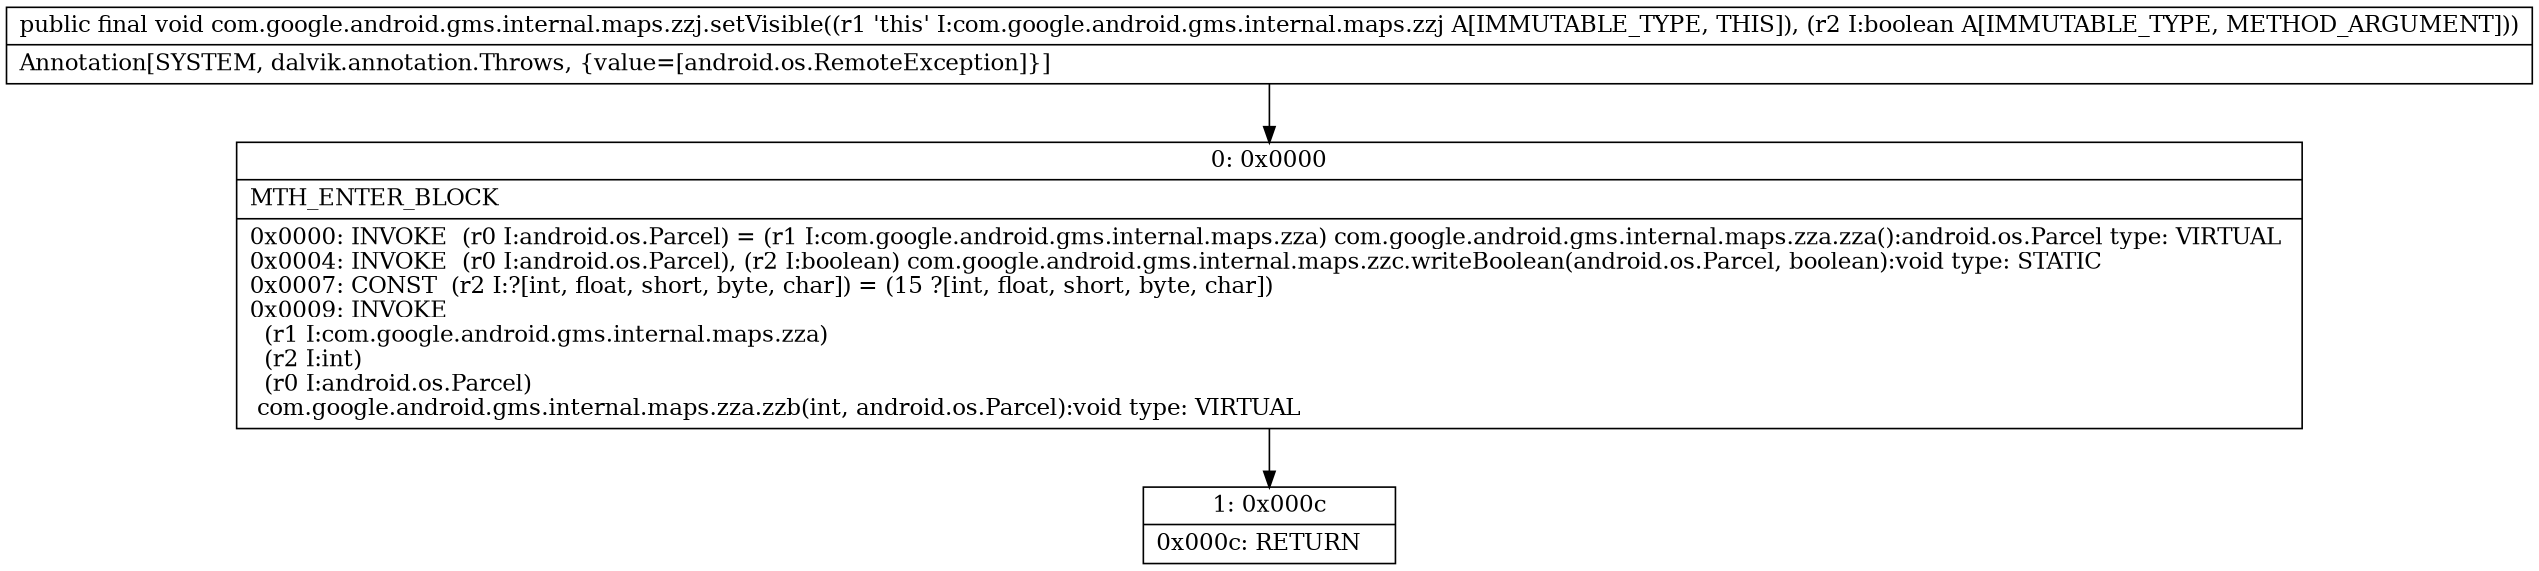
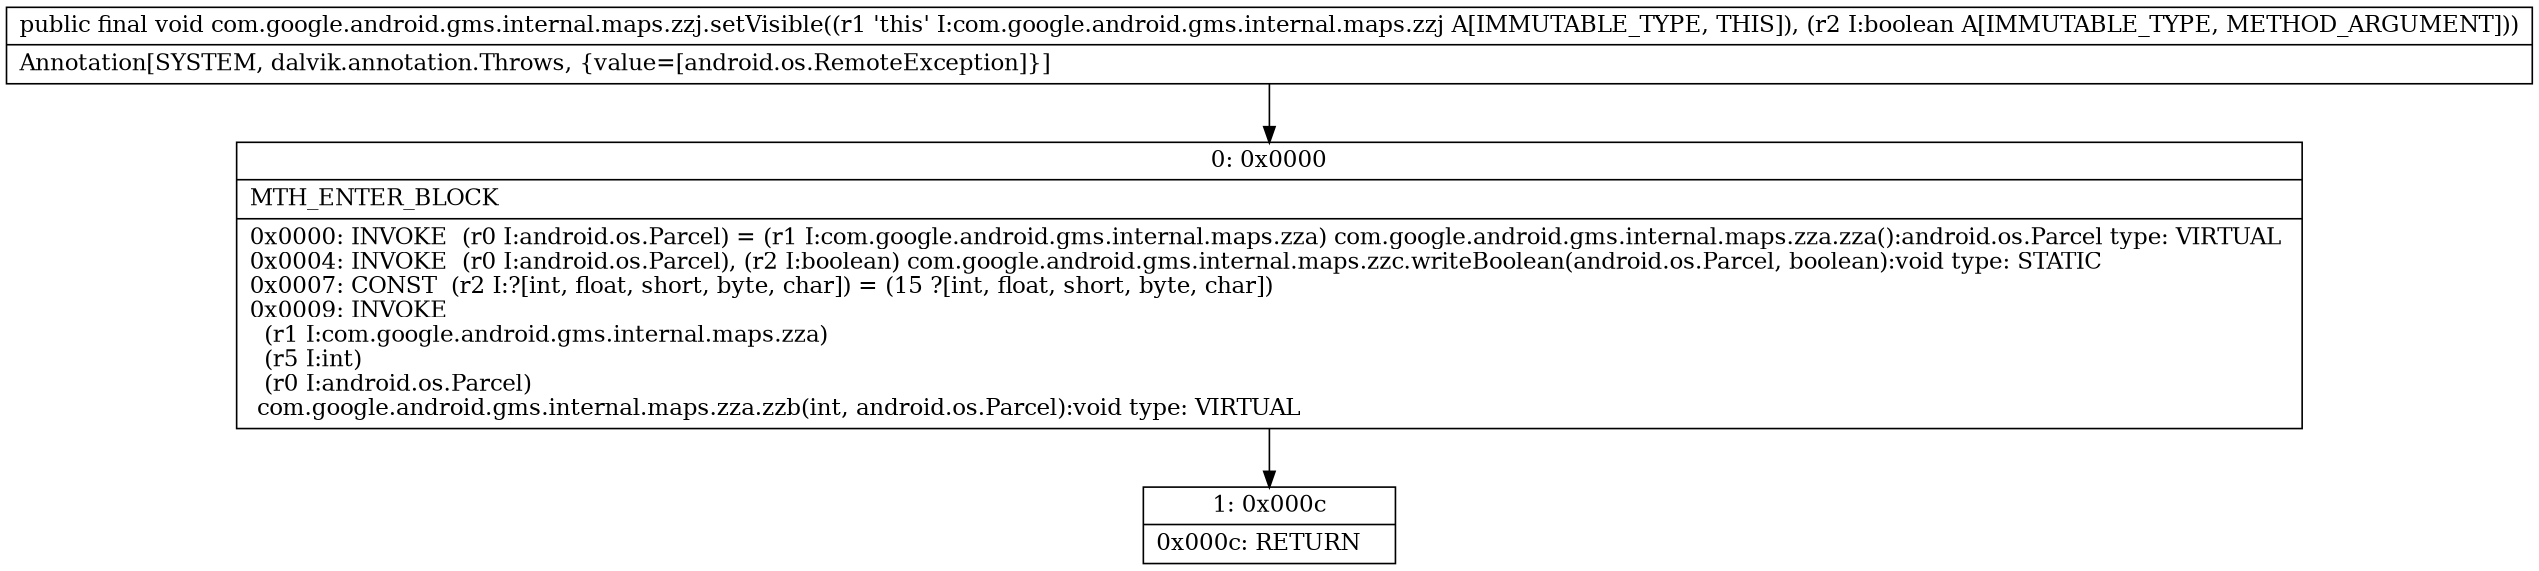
(307, 359) -> (307, 359)
